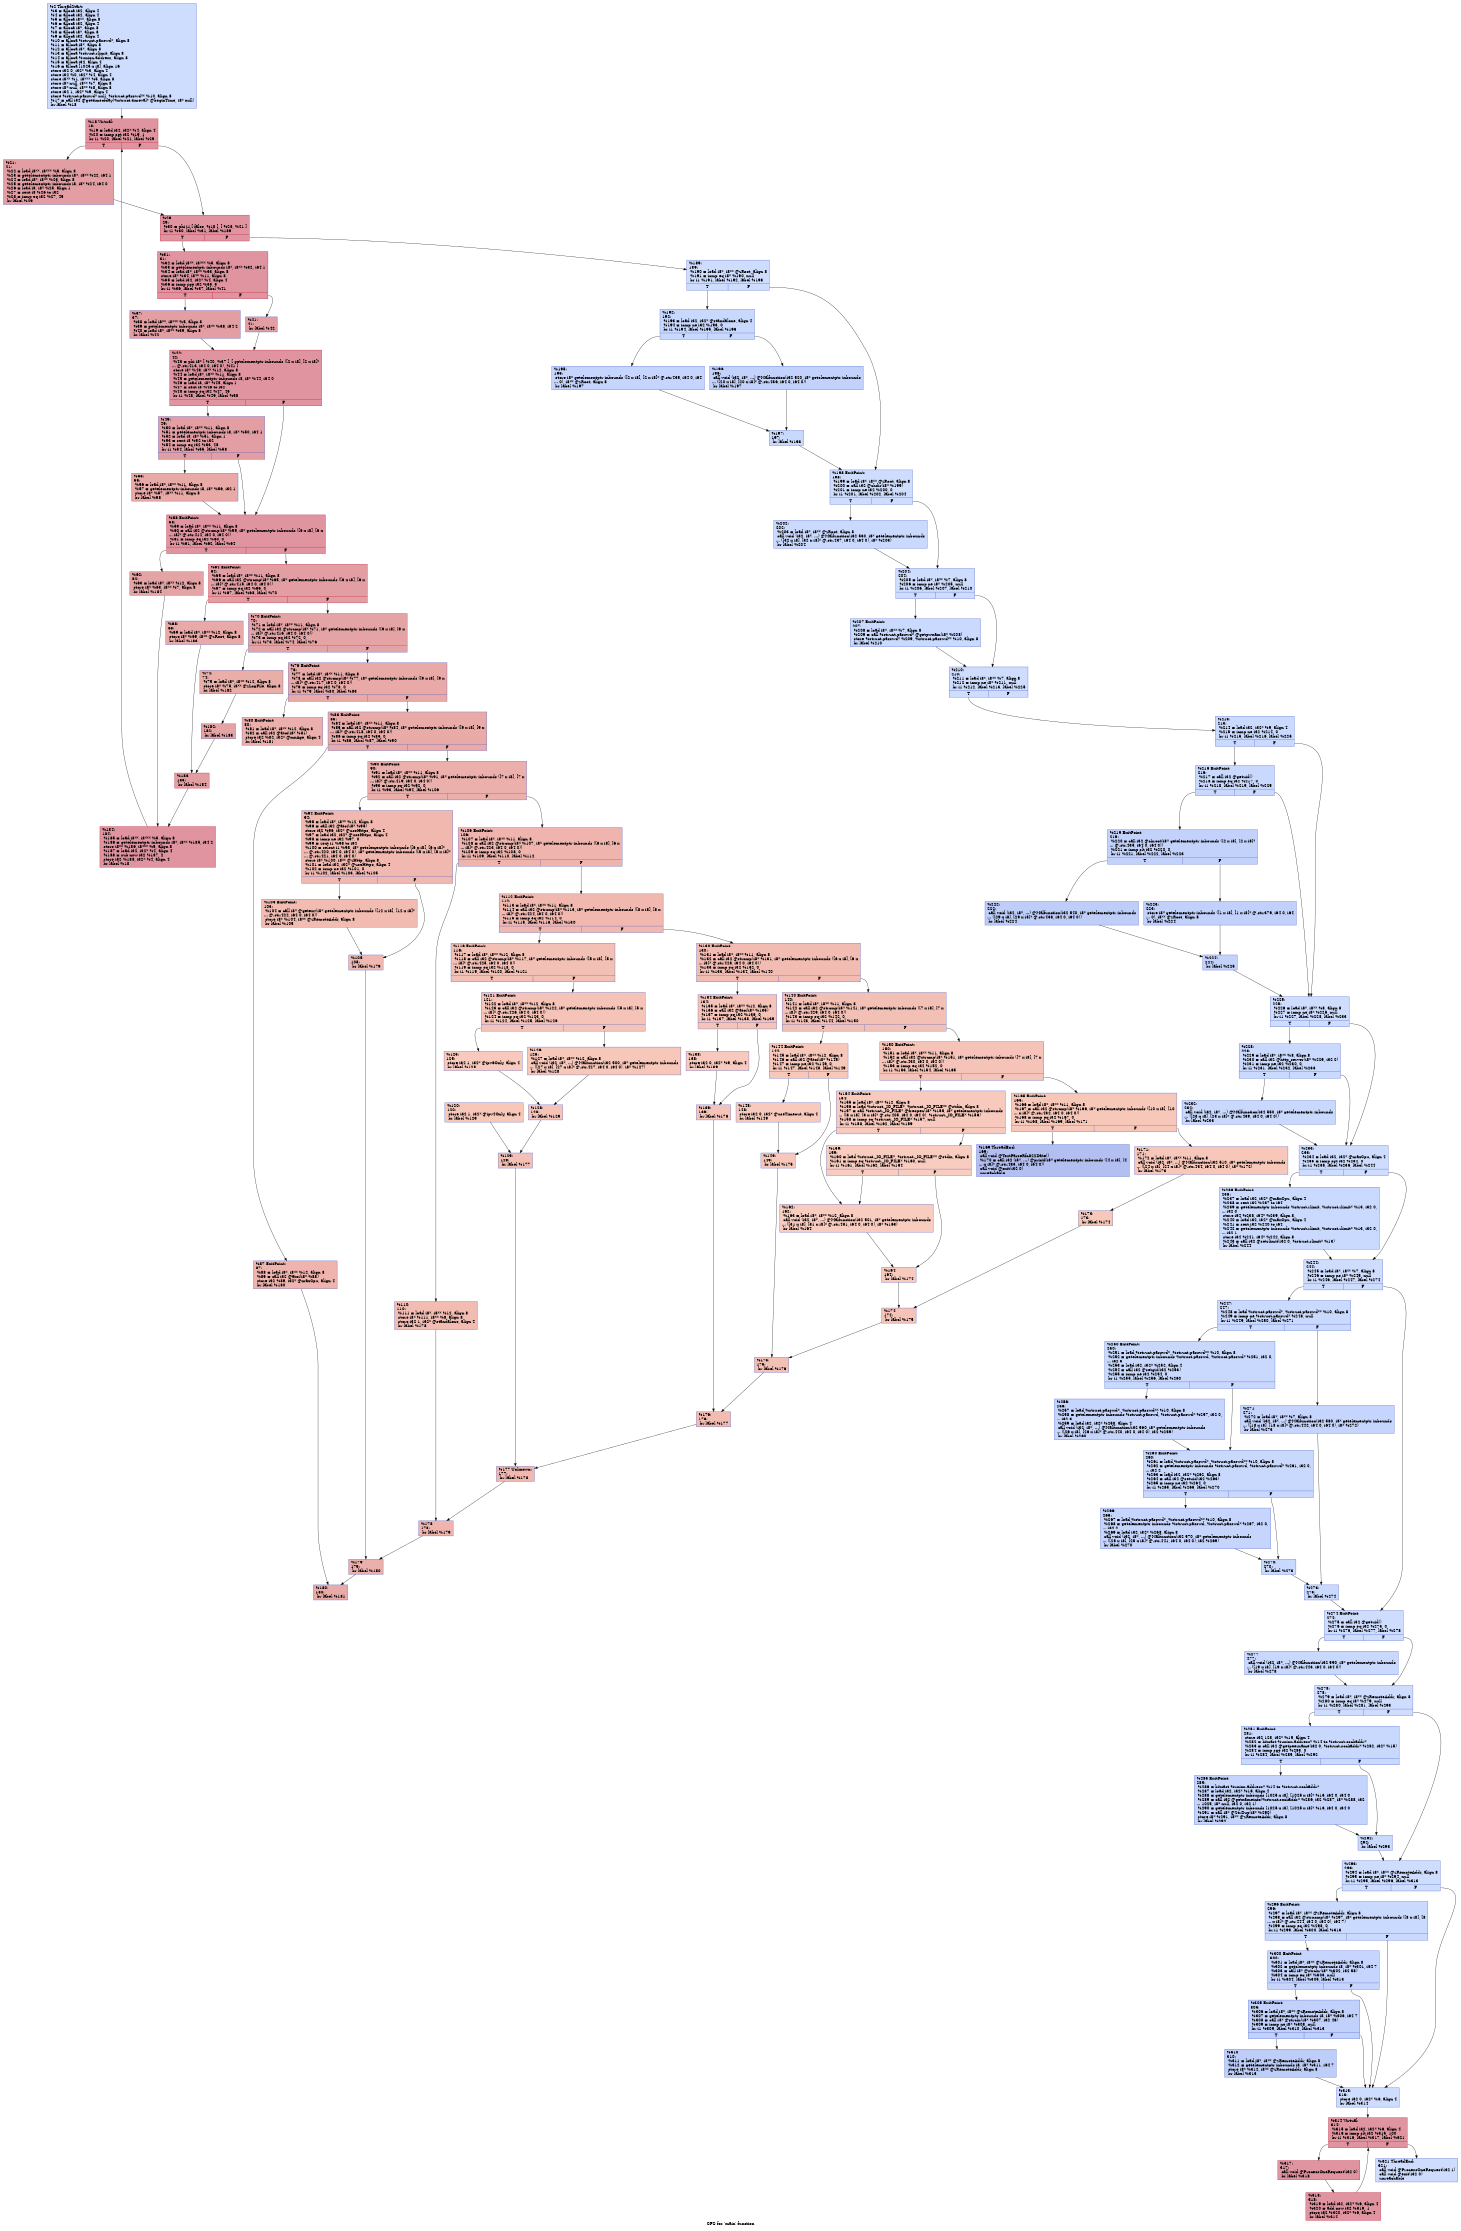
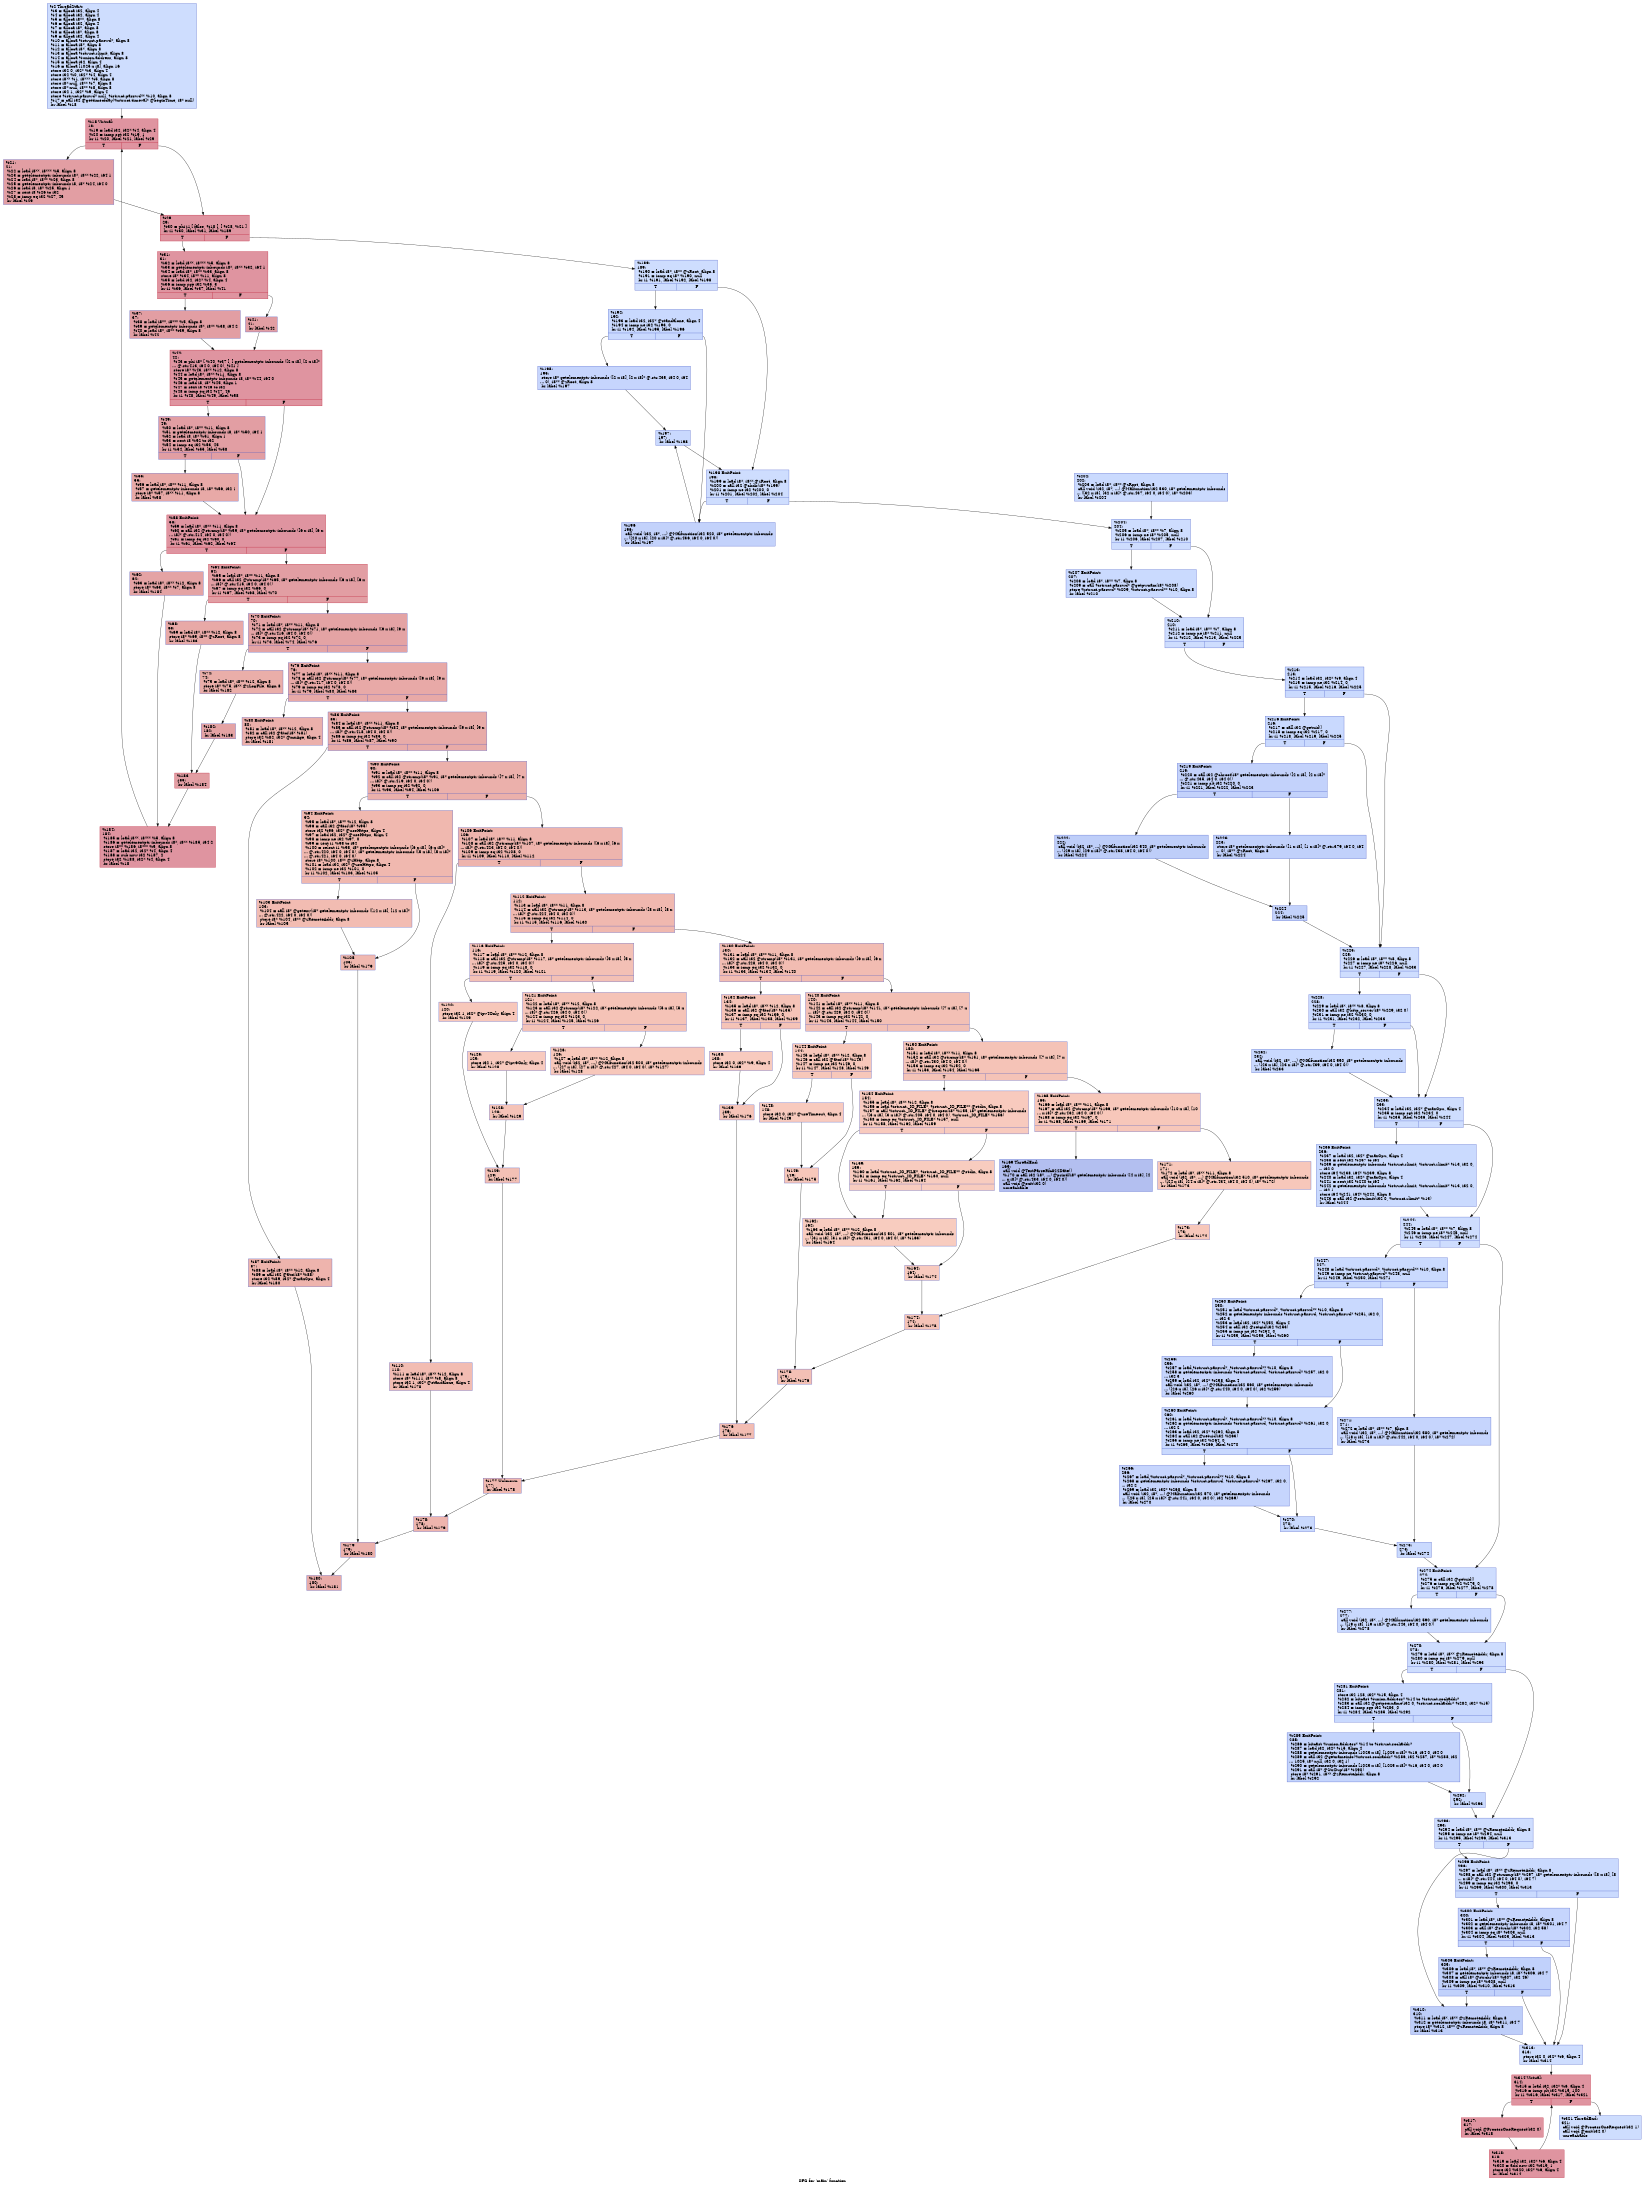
(850, 511) -> (702, 505)
none -> (465, 988)
(1436, 1990) -> (1425, 1898)
